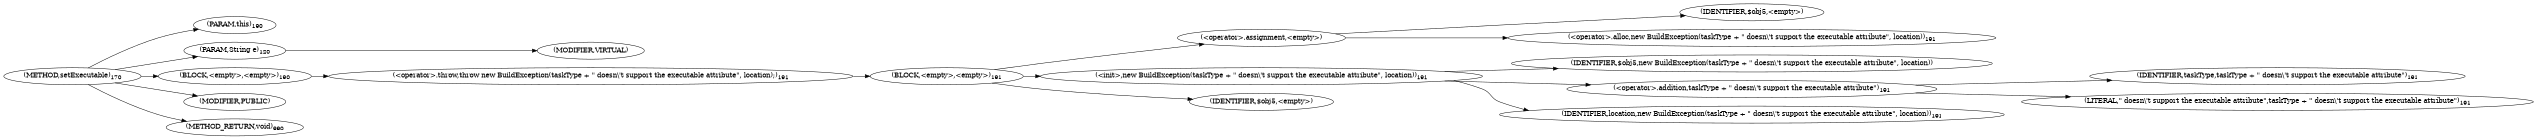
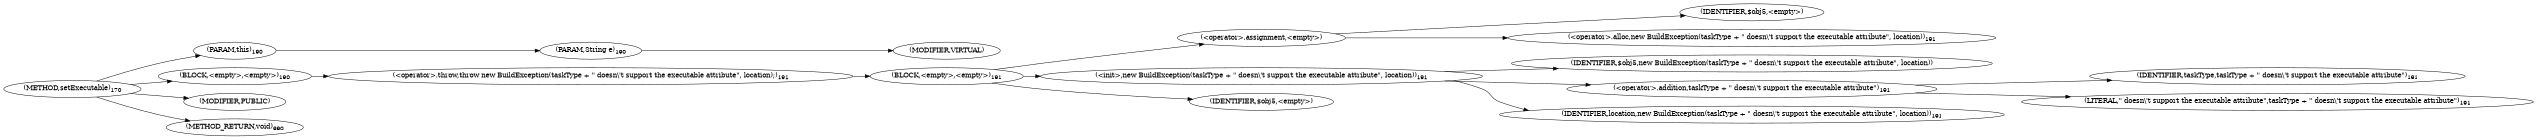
(265, 50) -> (621, 50)
(154, 63) -> (406, 51)
